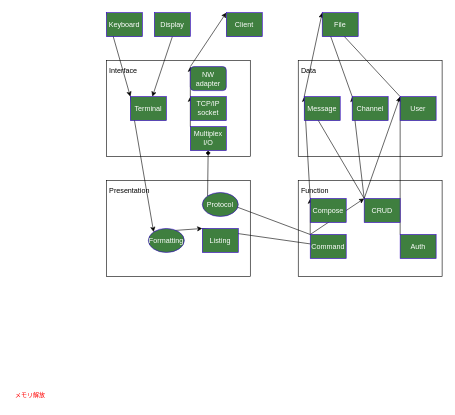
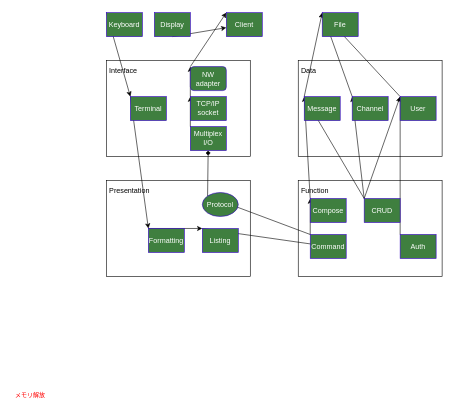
(163, 65) -> (206, 31)
(320, 228) -> none
(167, 240) -> (167, 240)
